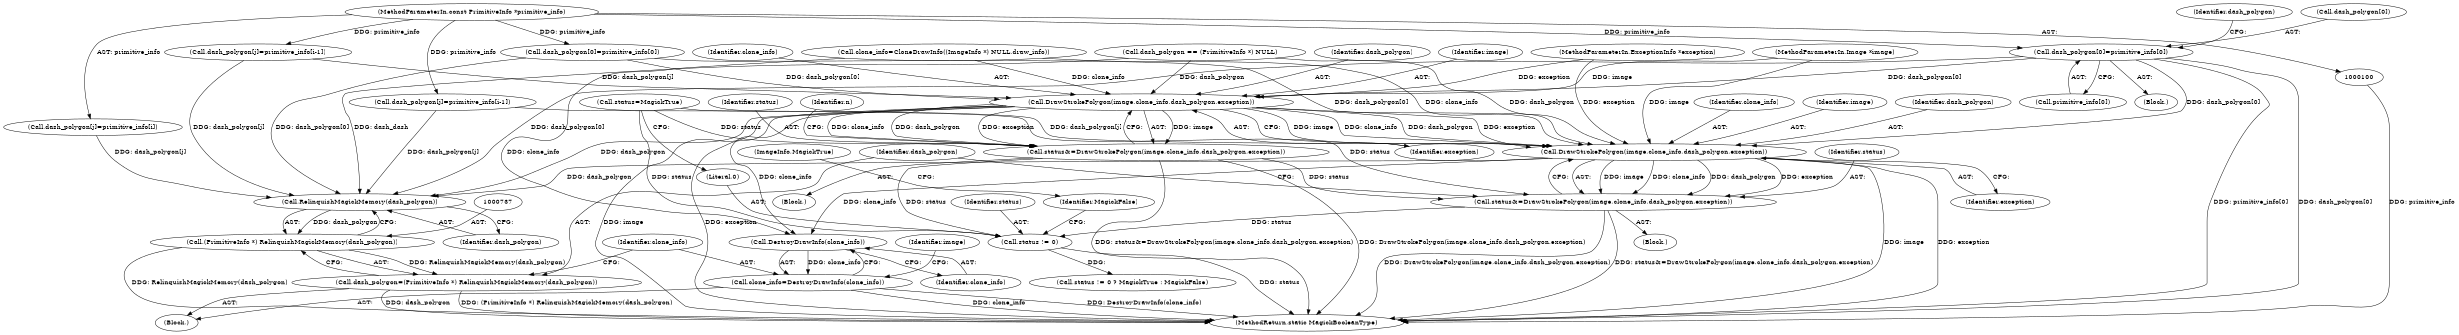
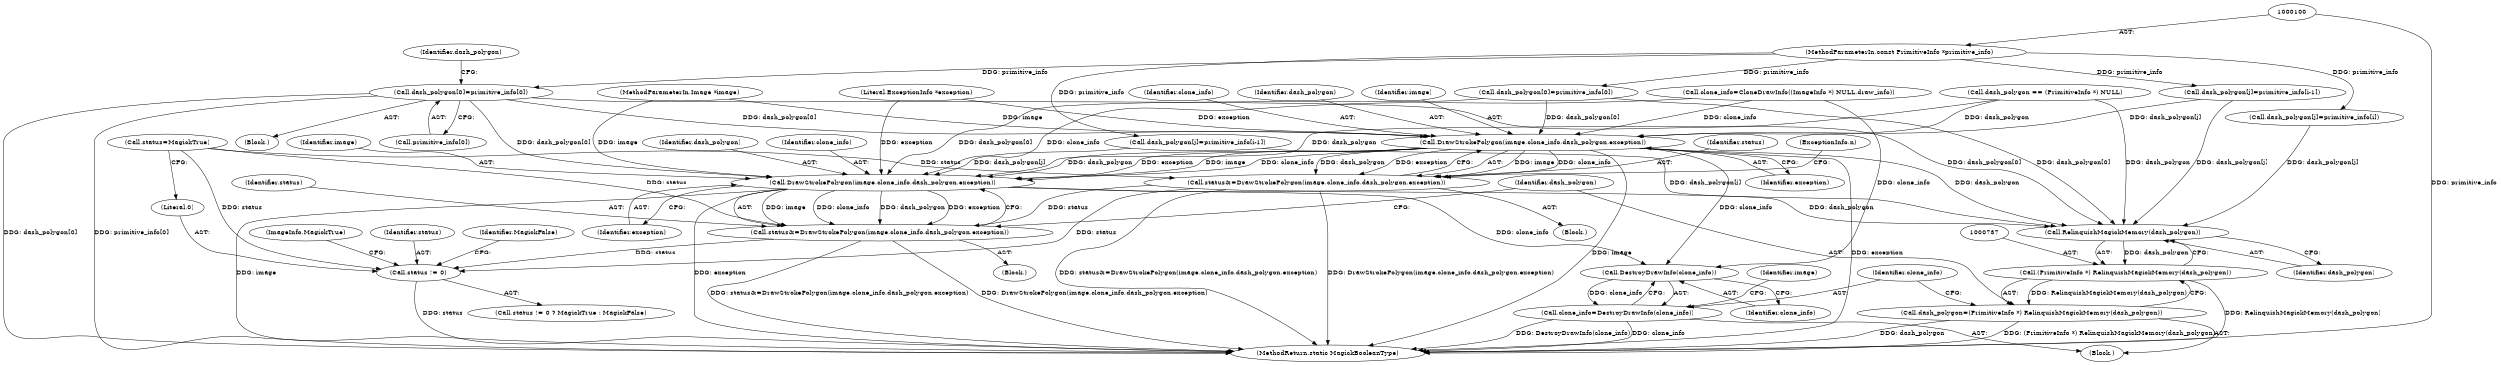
(2354, 12) -> none
(1468, 23) -> (2120, 30)
(129, 52) -> (2366, 72)
(1638, 52) -> (917, 92)
(832, 102) -> (1828, 142)
(382, 127) -> (2158, 163)
(918, 186) -> (360, 252)
(1098, 262) -> (513, 293)
